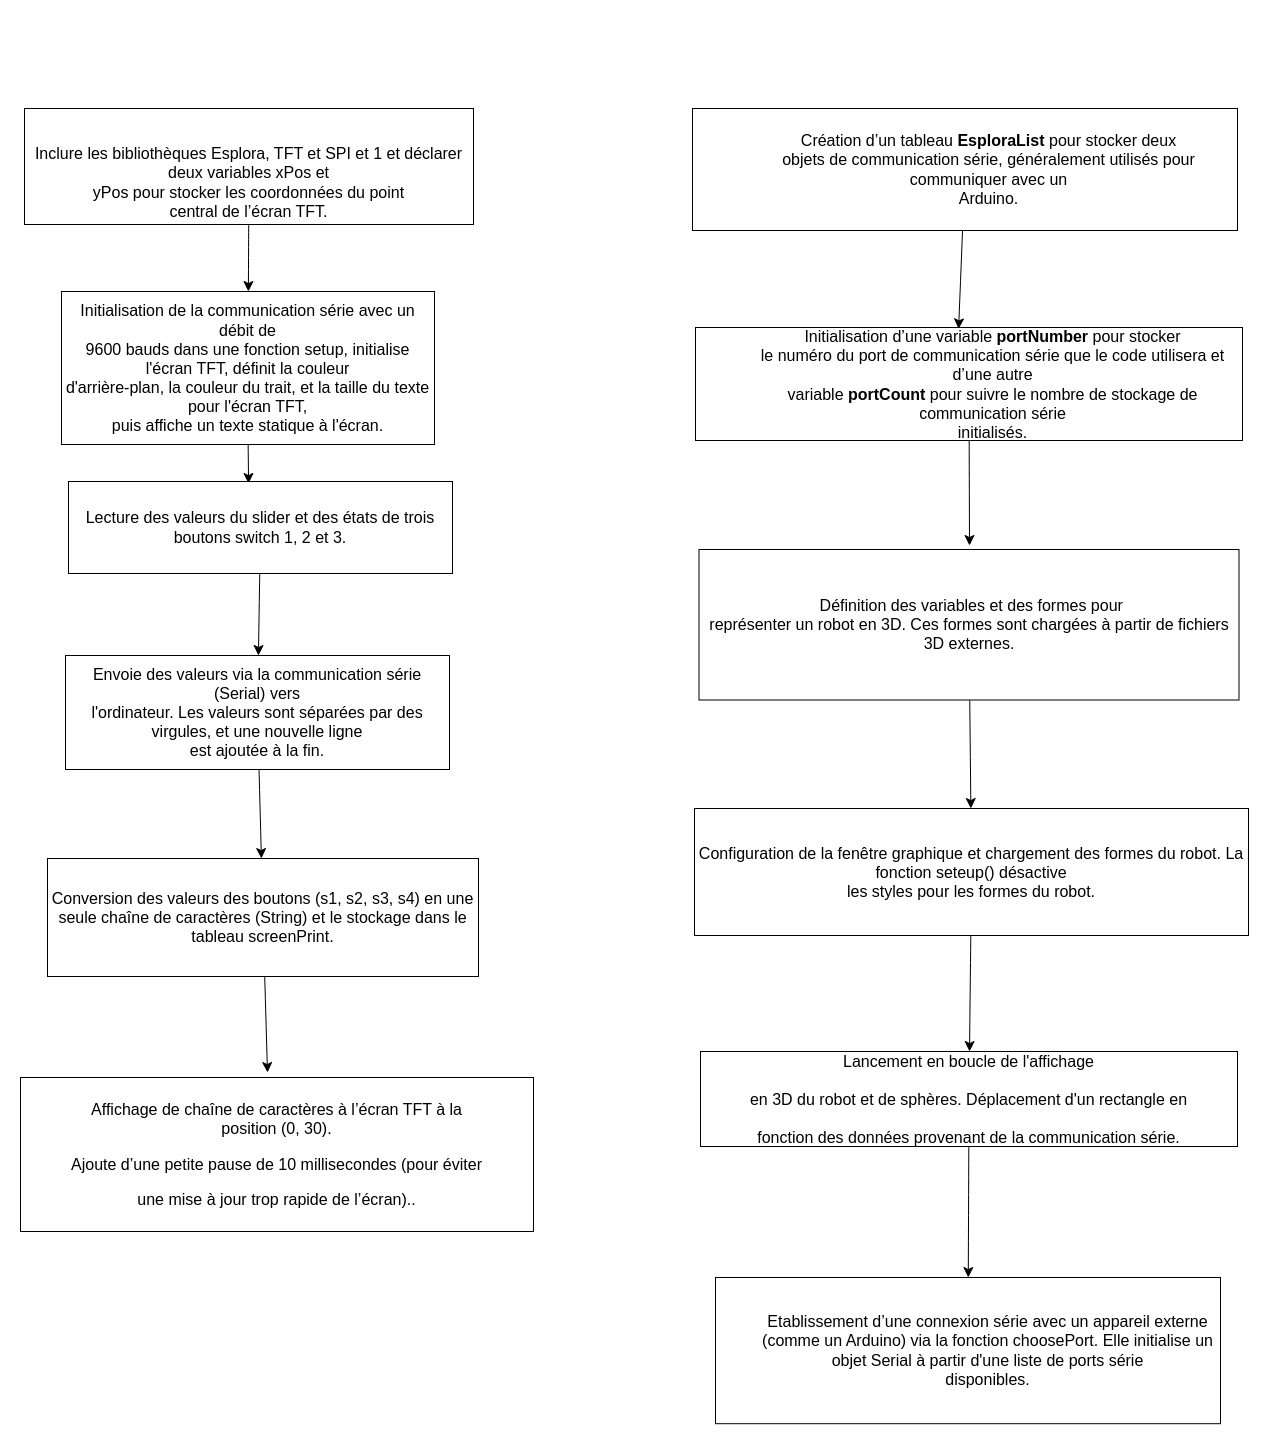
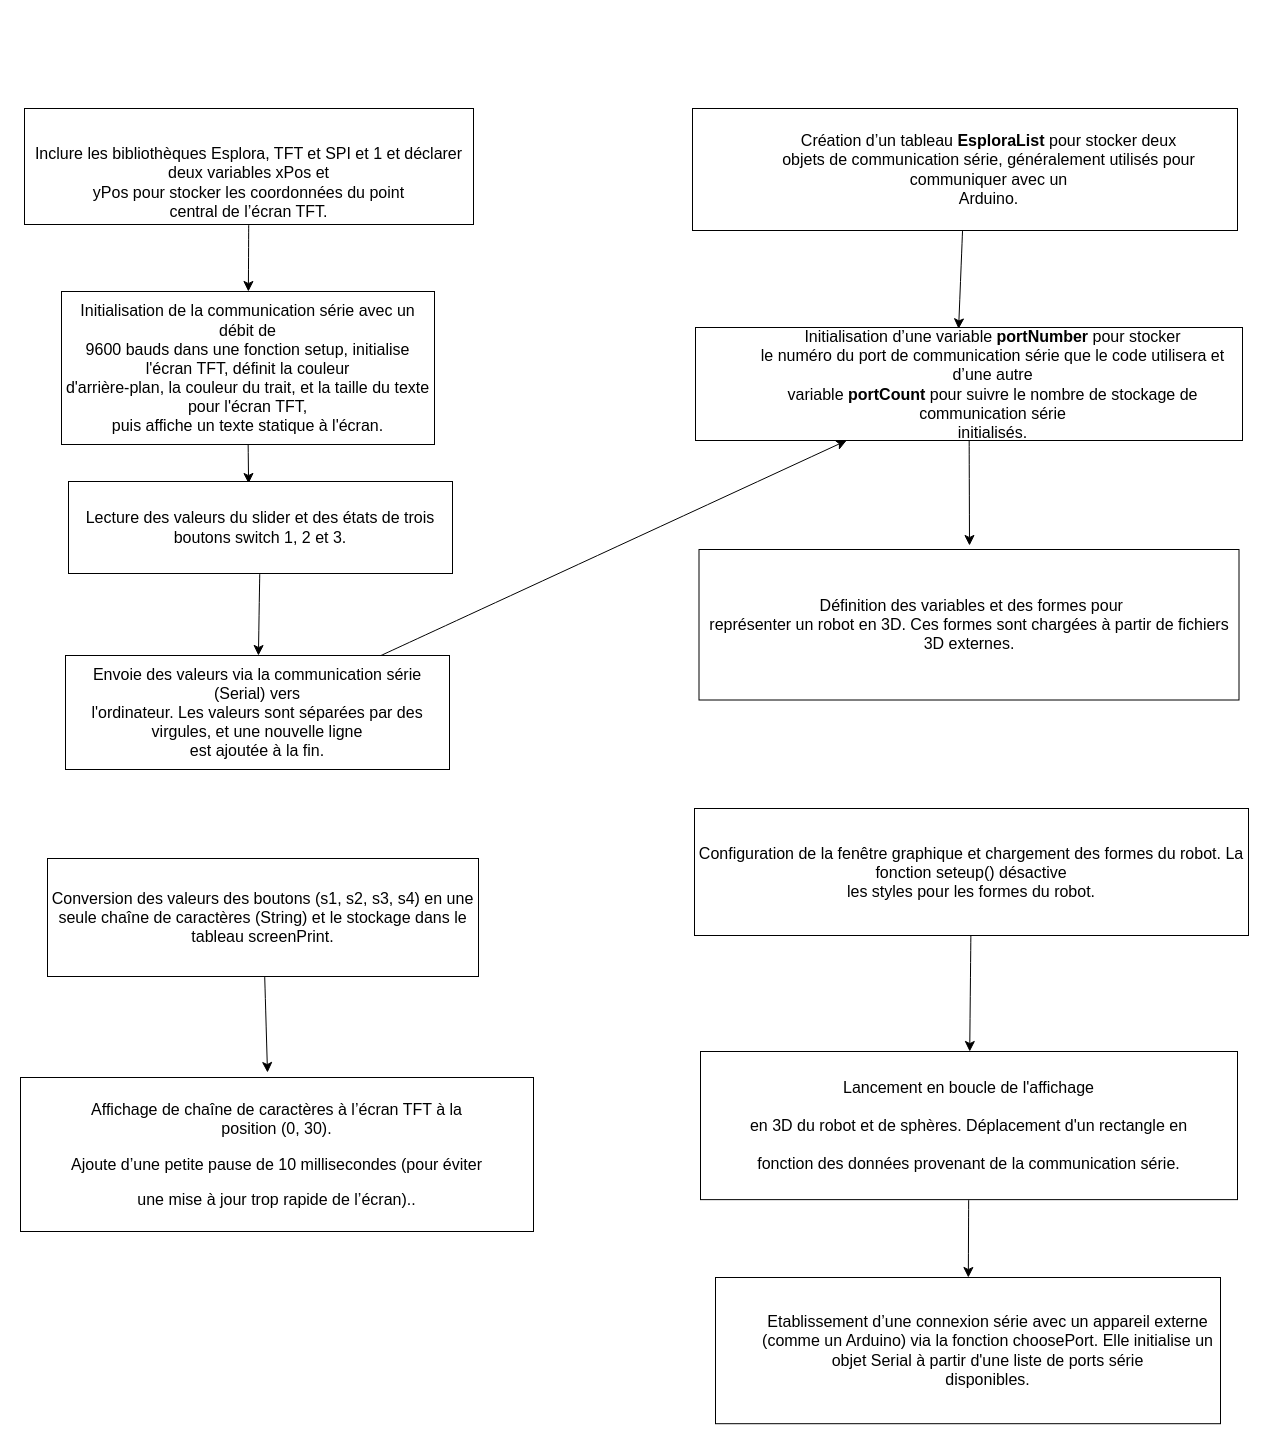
(970, 750) -> none
(260, 810) -> (610, 550)
(969, 1099) -> (969, 1126)
